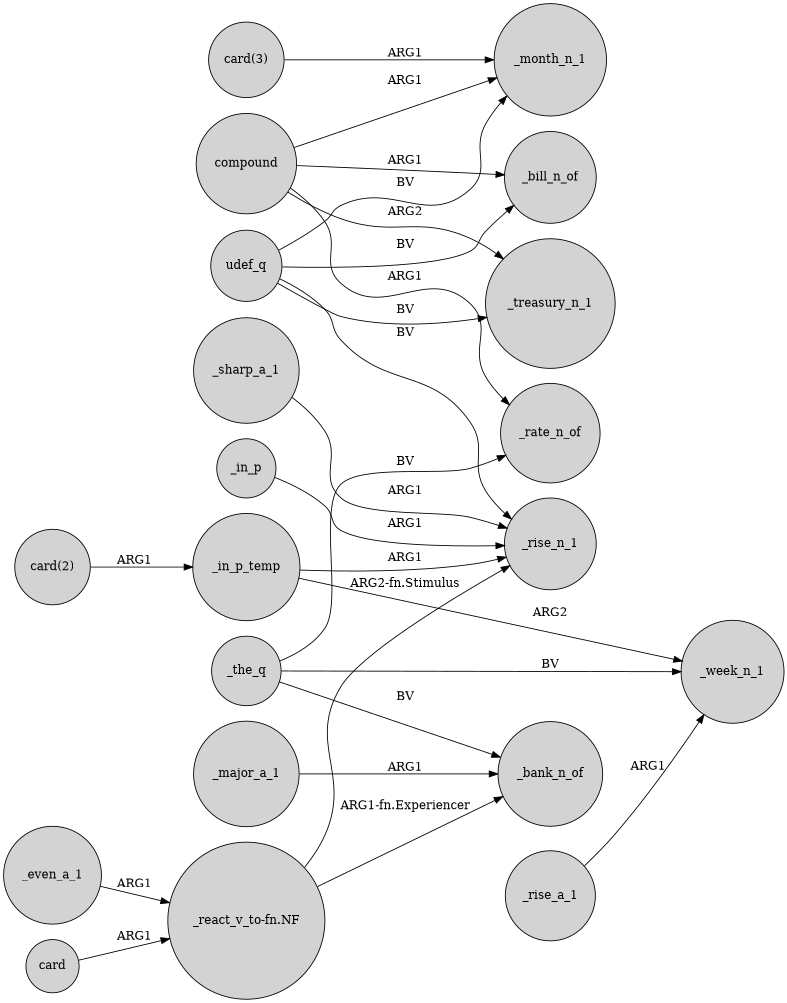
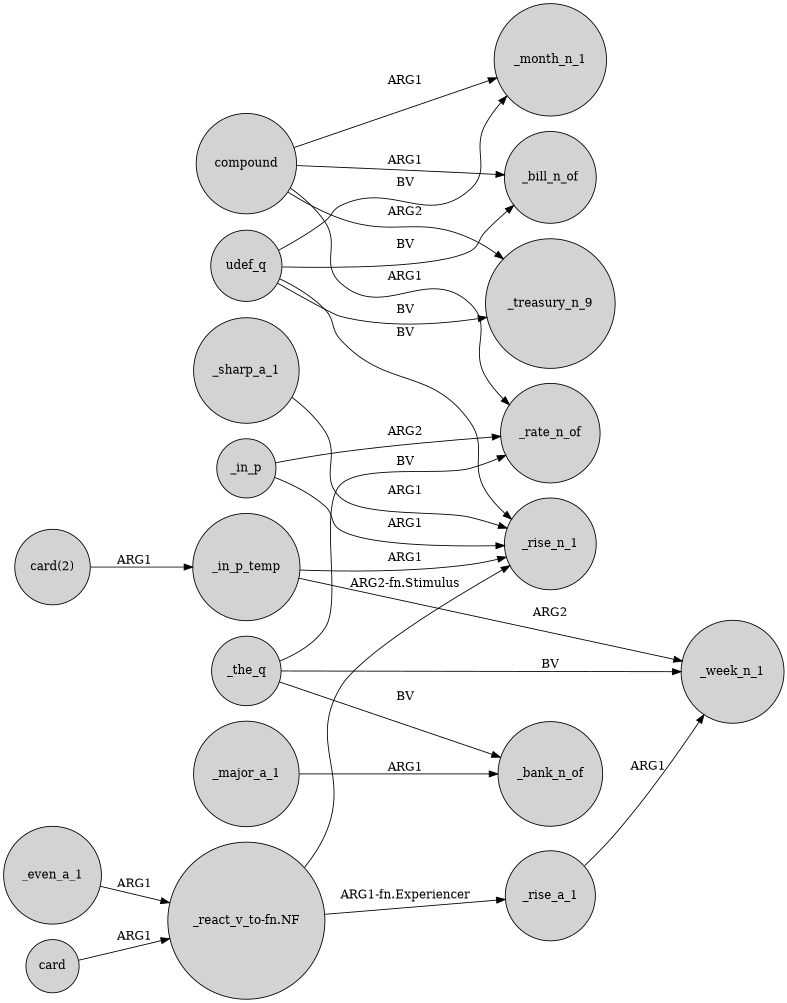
(246, 60) -> none
(550, 304) -> (550, 304)
none -> (384, 447)
(406, 844) -> (411, 907)
